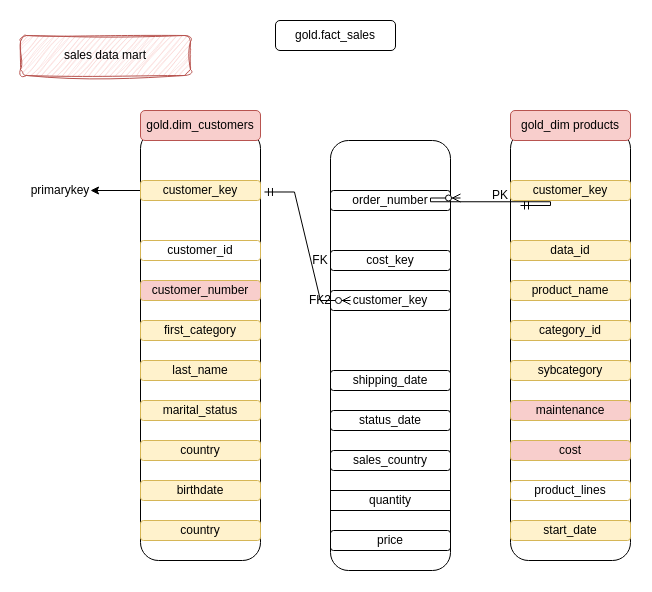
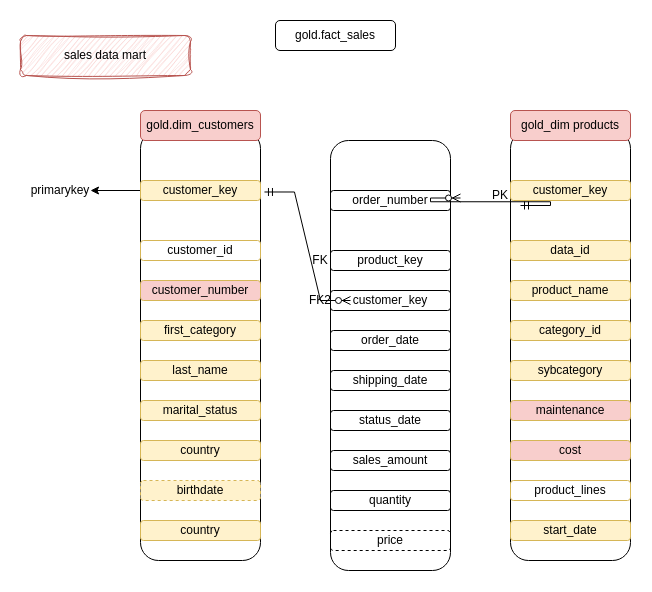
(391, 261) -> (391, 261)
none -> (391, 341)
(391, 461) -> (391, 461)
(201, 491) -> (201, 491)
(391, 501) -> (391, 501)
(391, 541) -> (391, 541)
